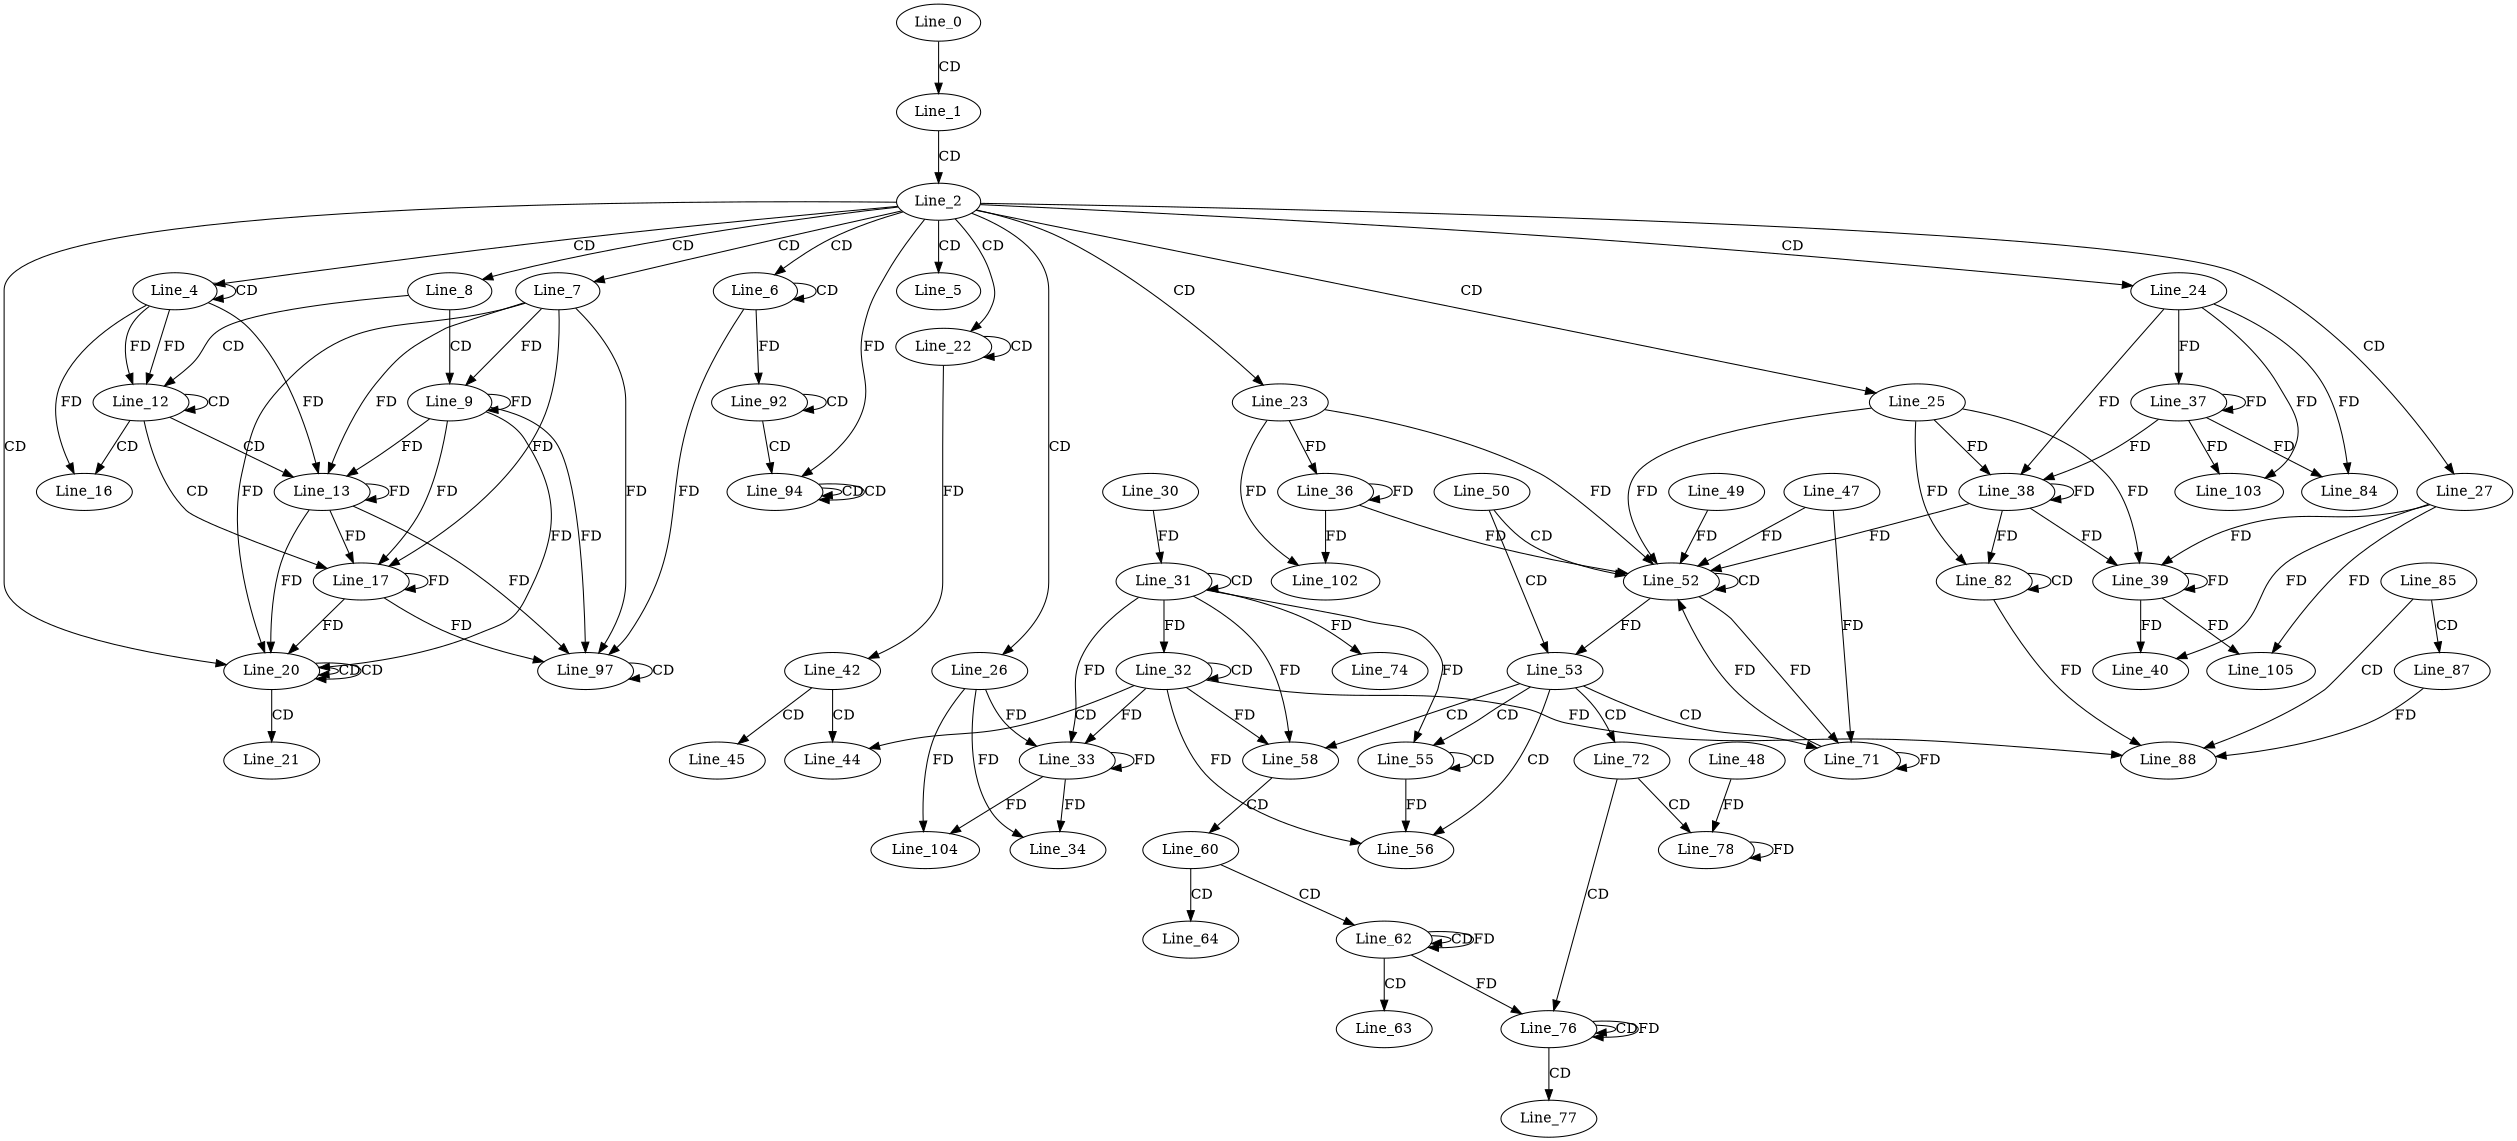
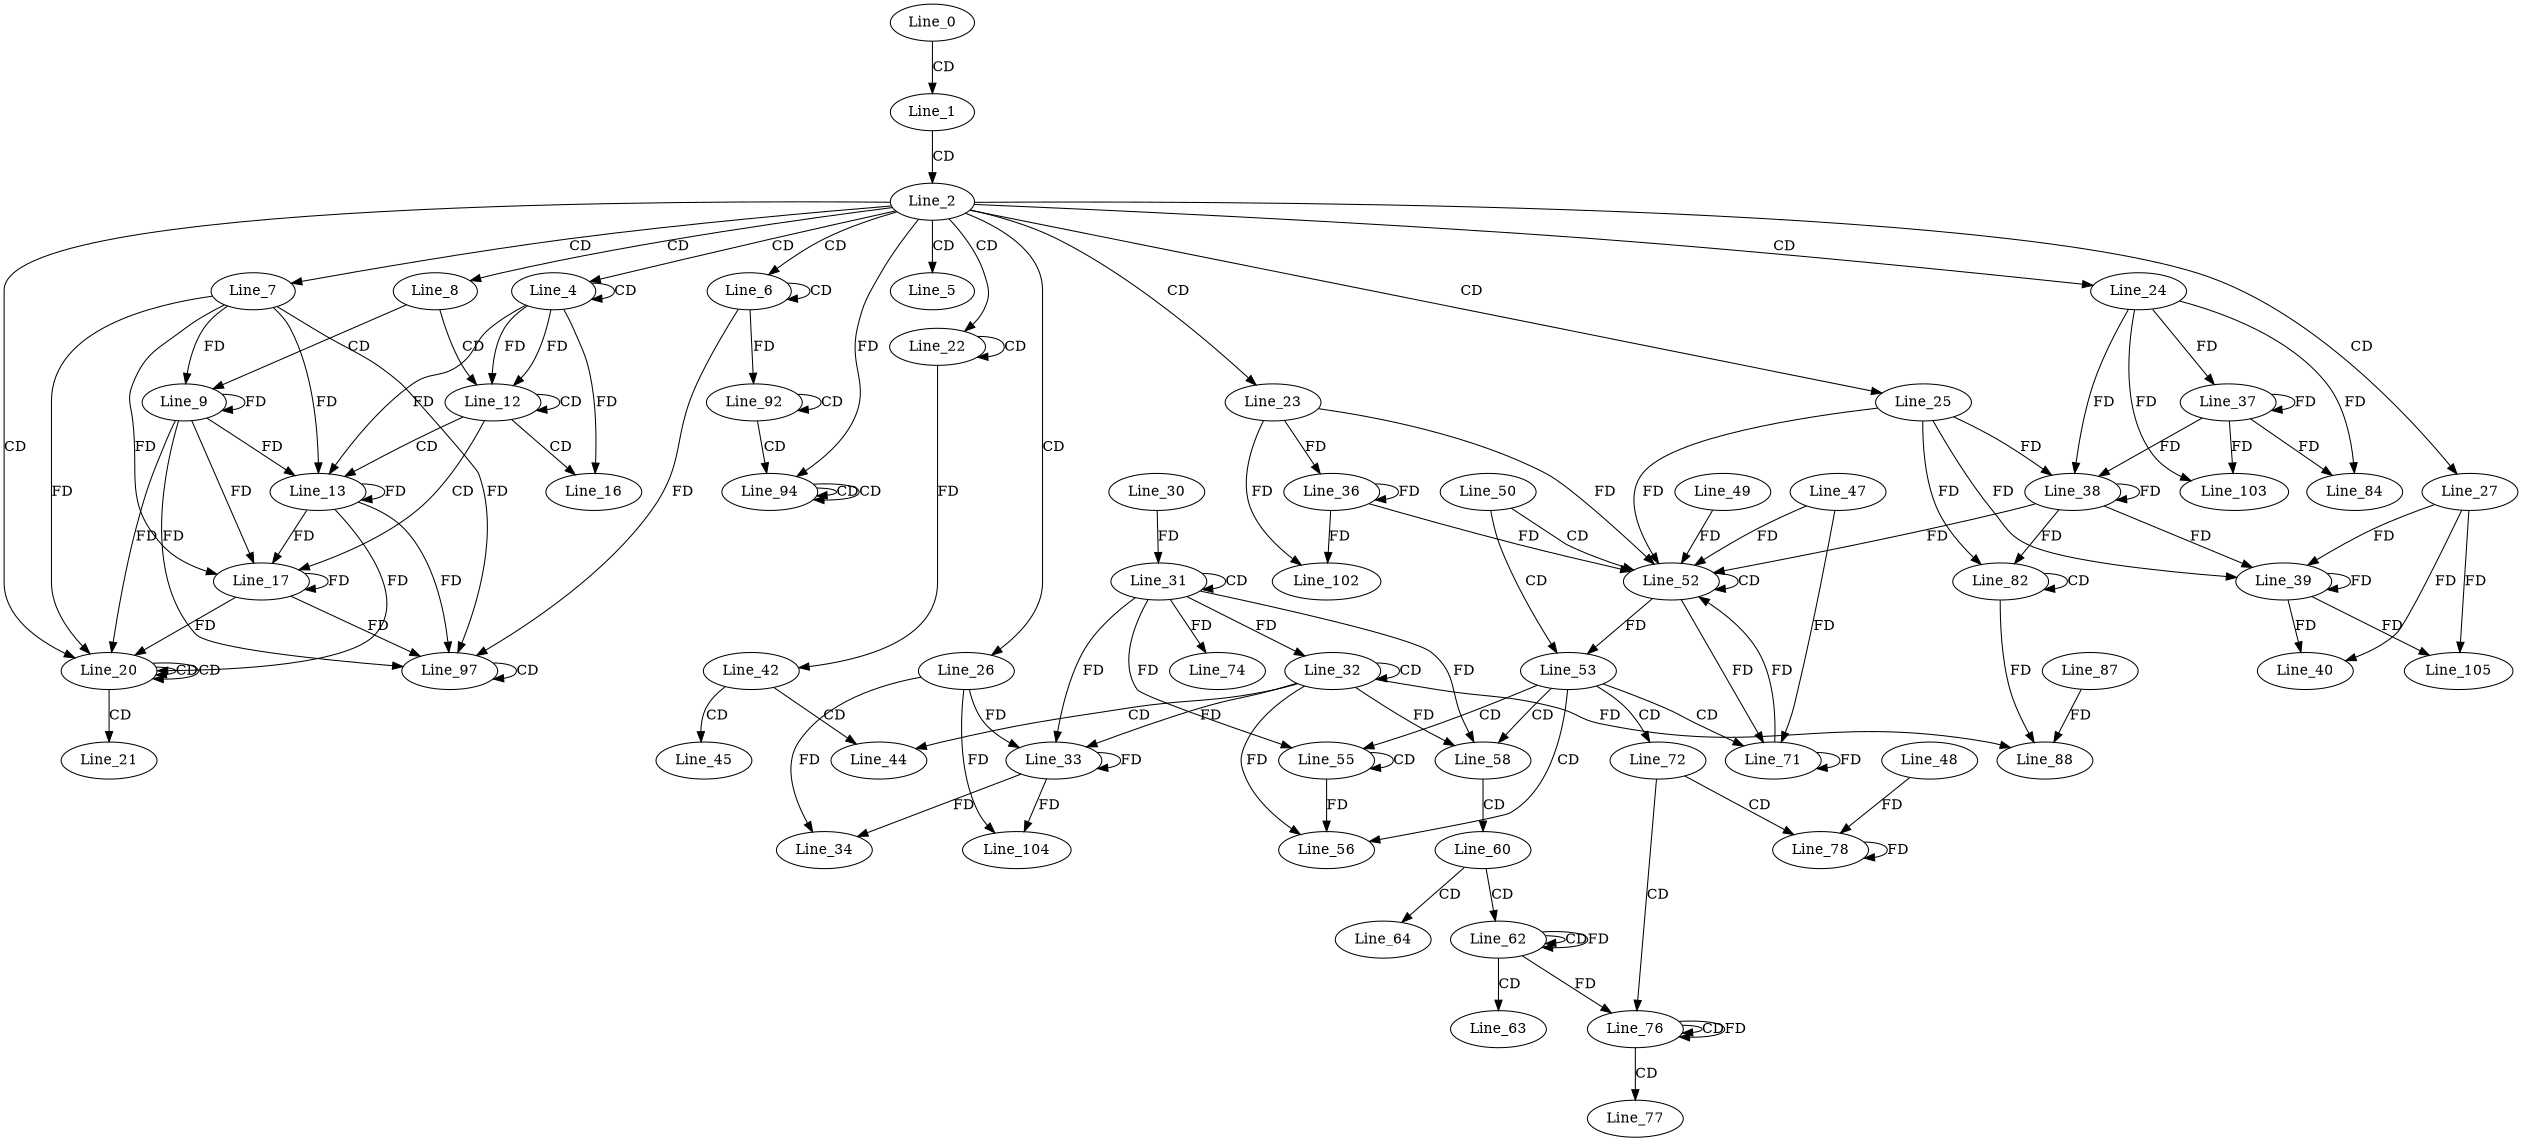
(2429, 581) -> none
